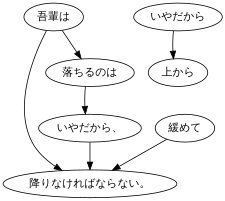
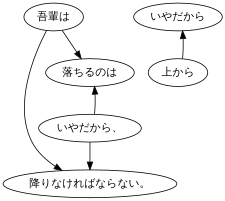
(173, 41) -> (183, 49)
(85, 96) -> (95, 104)
(185, 128) -> none
